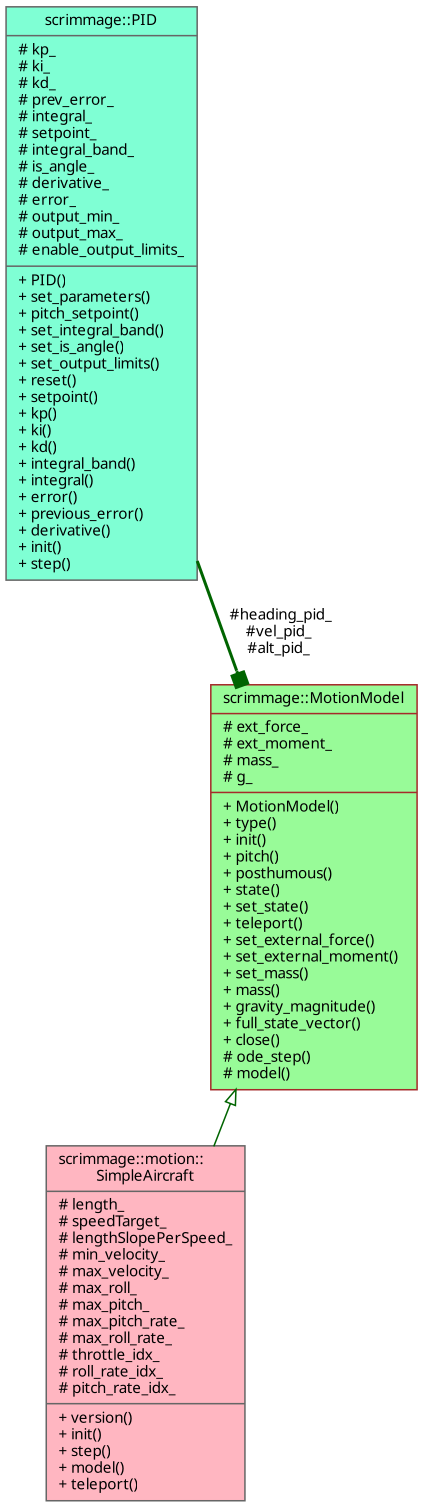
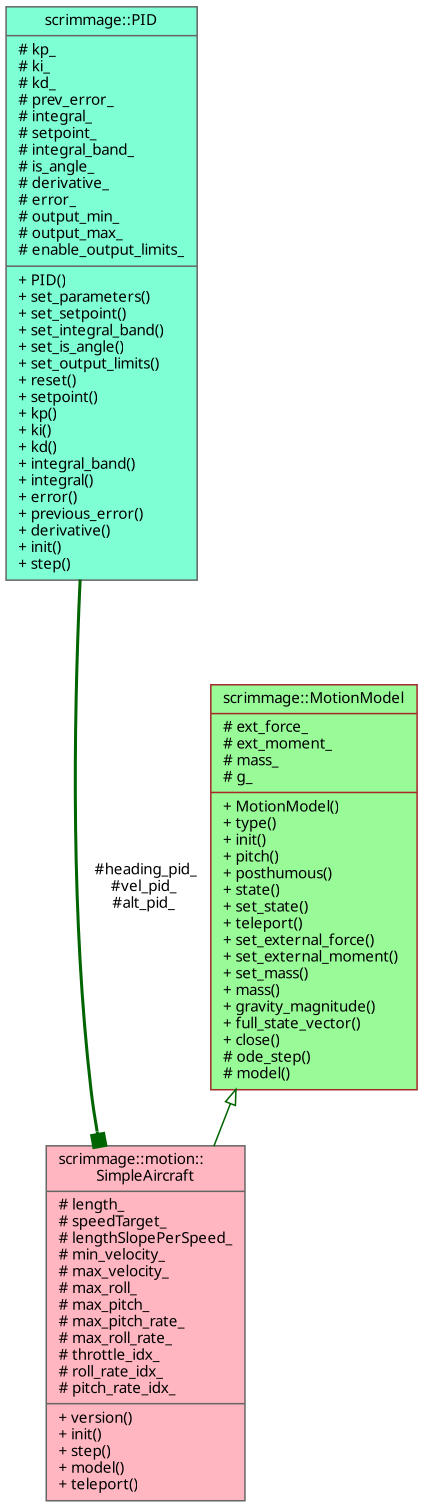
(79, 314) -> (73, 314)
(217, 616) -> (76, 856)
